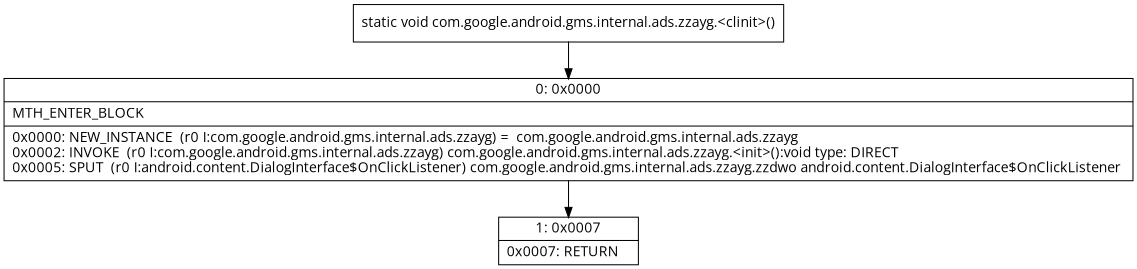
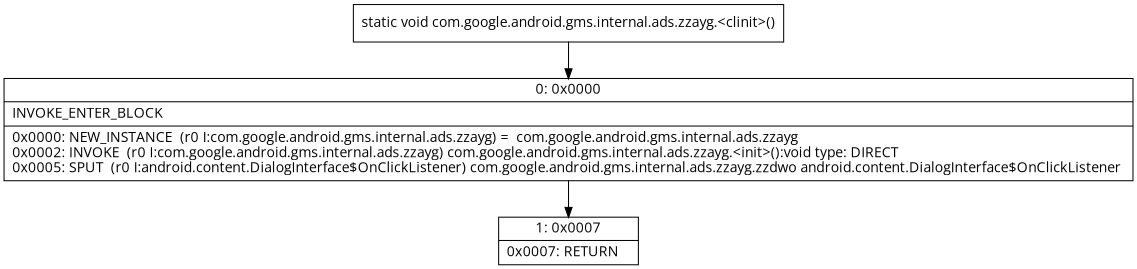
(78, 113) -> (88, 113)
